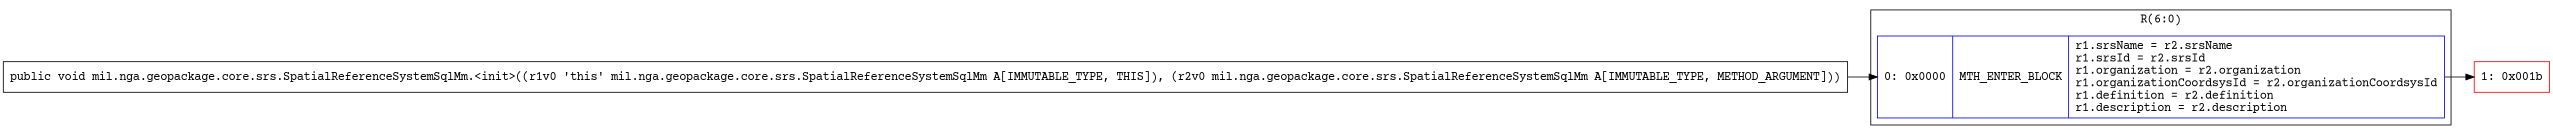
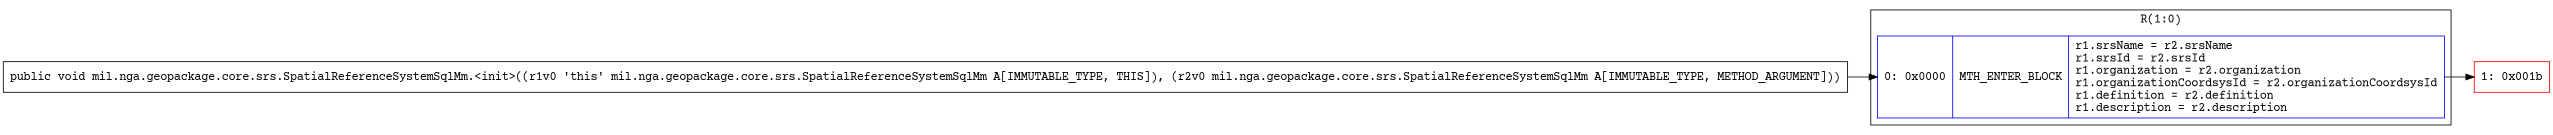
(2161, 19) -> (2161, 19)
